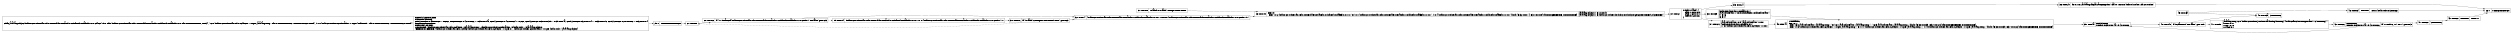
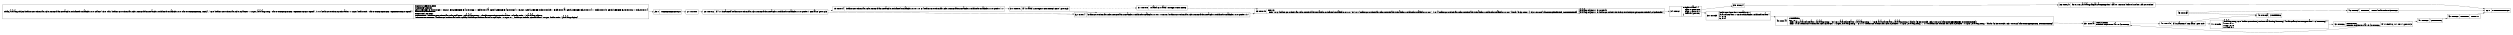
(1738, 24) -> none
(860, 28) -> (1102, 8)
